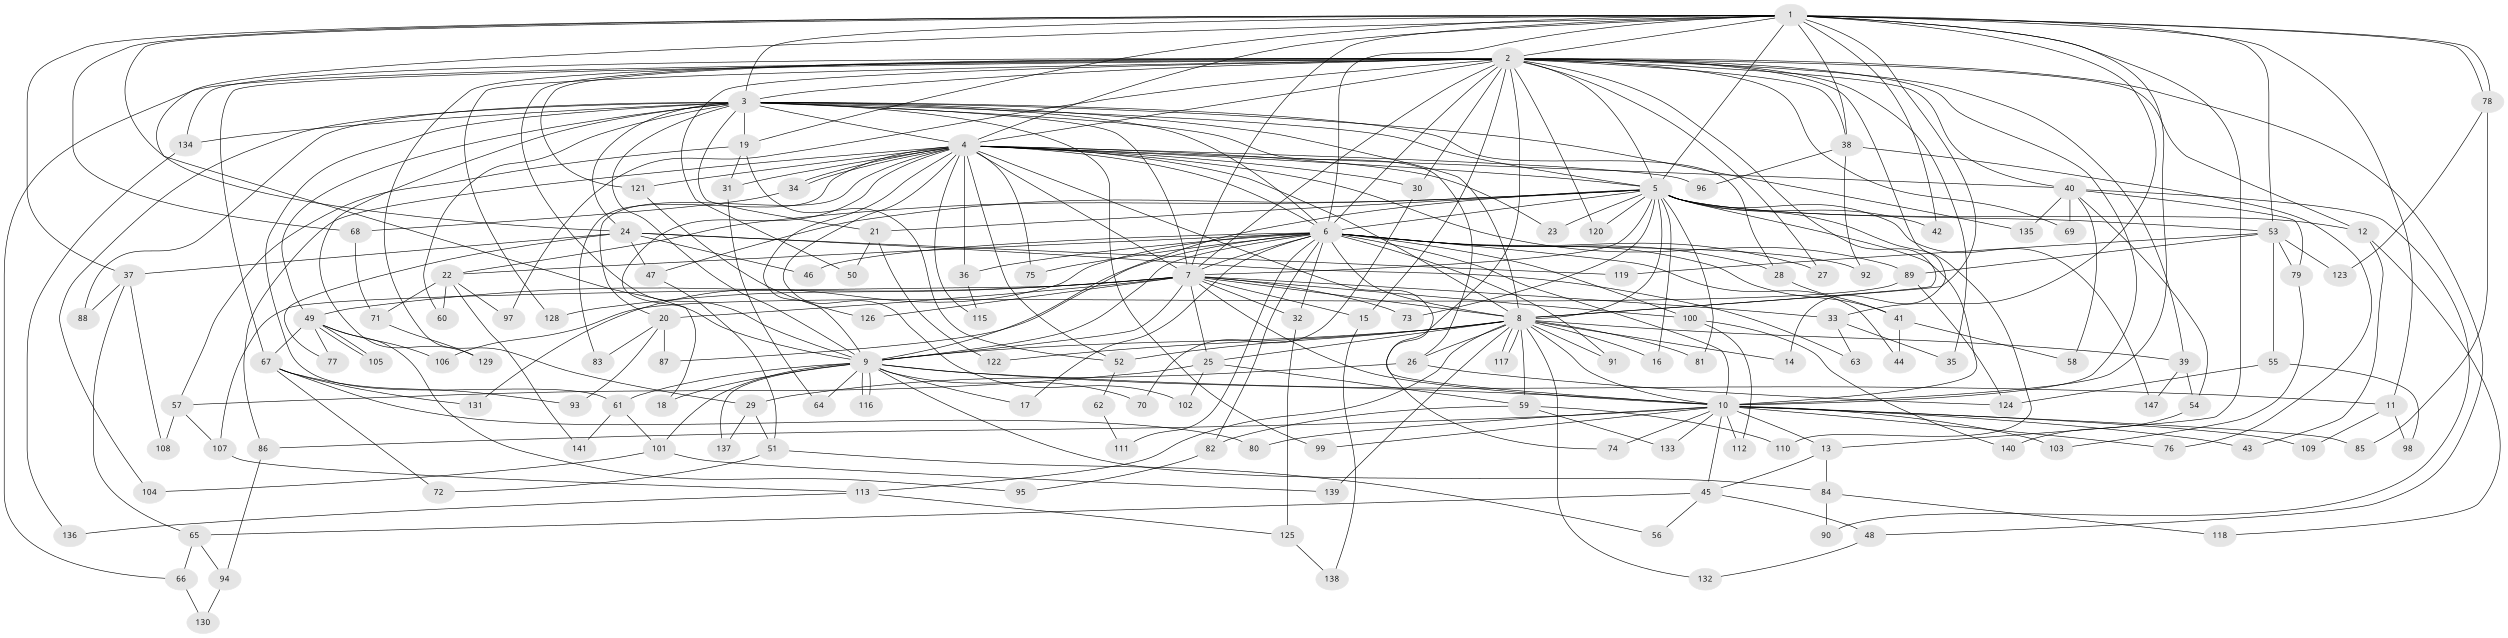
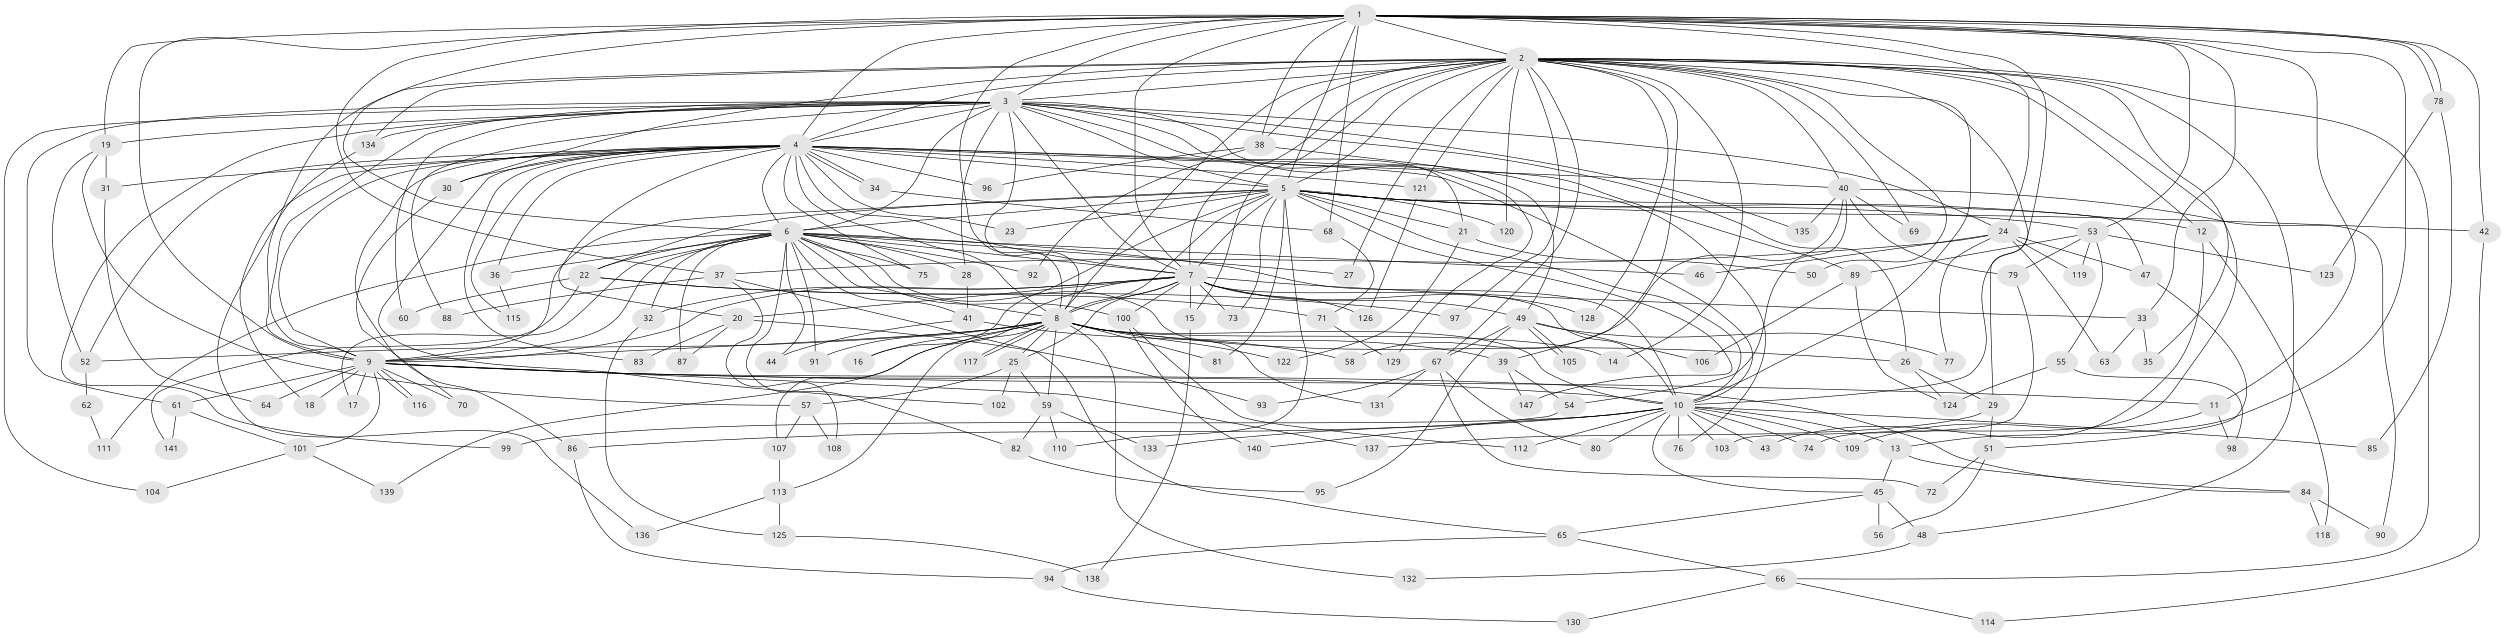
(1417, 138) -> none
none -> (1988, 623)
